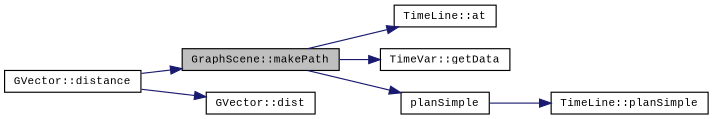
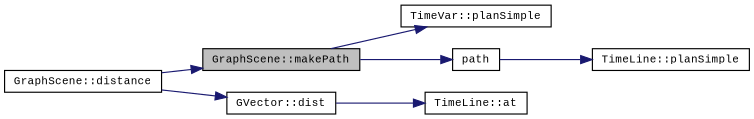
(347, 39) -> (375, 103)
(445, 60) -> (476, 16)
(73, 81) -> (83, 81)
(445, 103) -> (476, 60)
